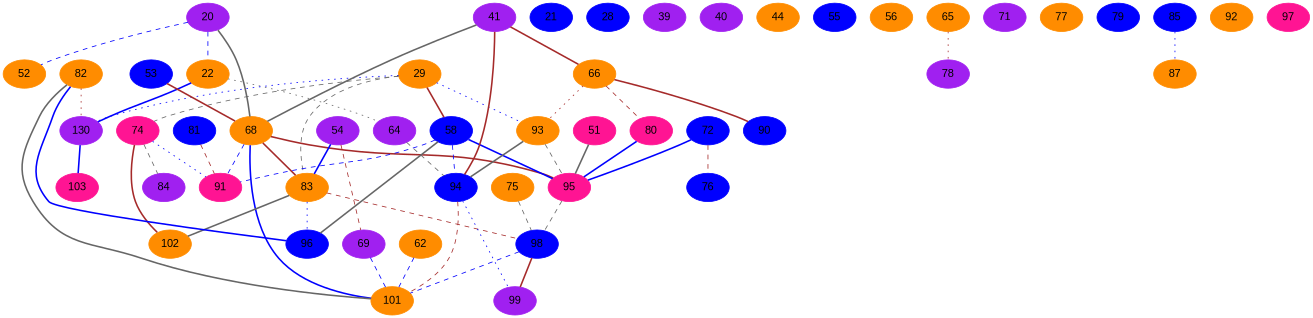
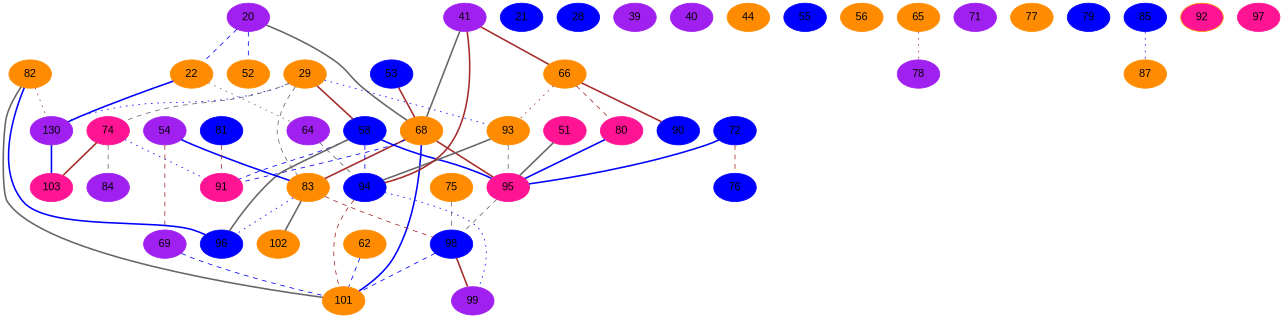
(1232, 17) -> (1202, 17)
(133, 192) -> (80, 159)
